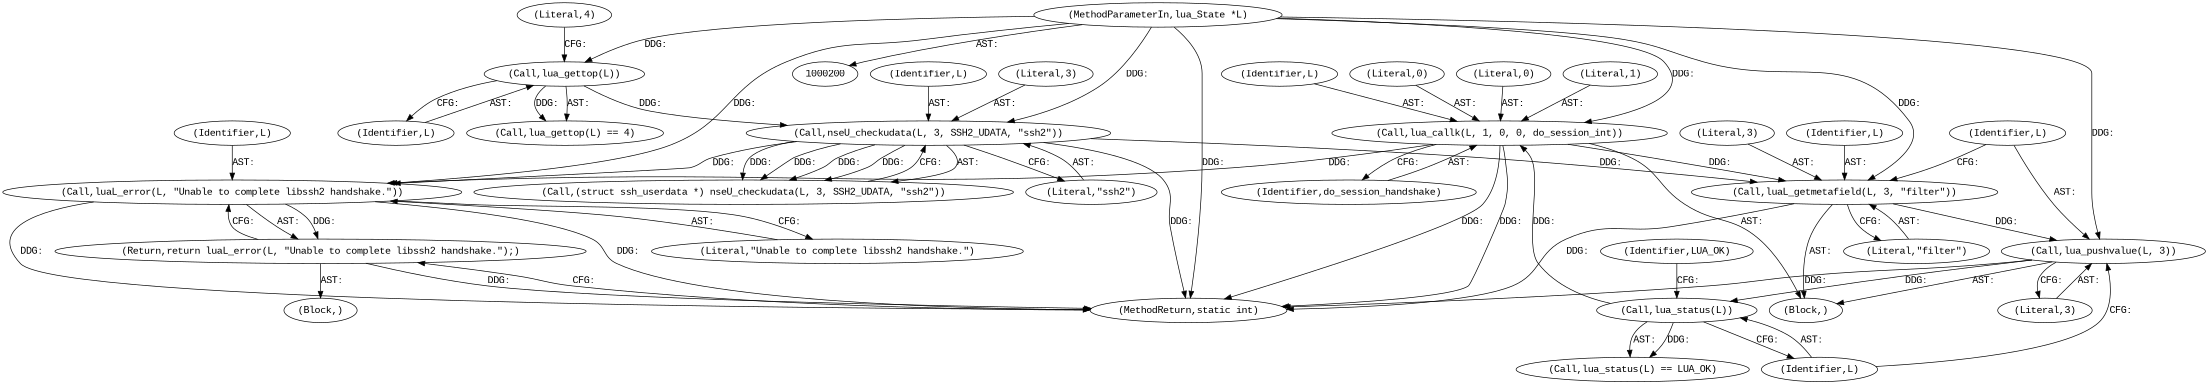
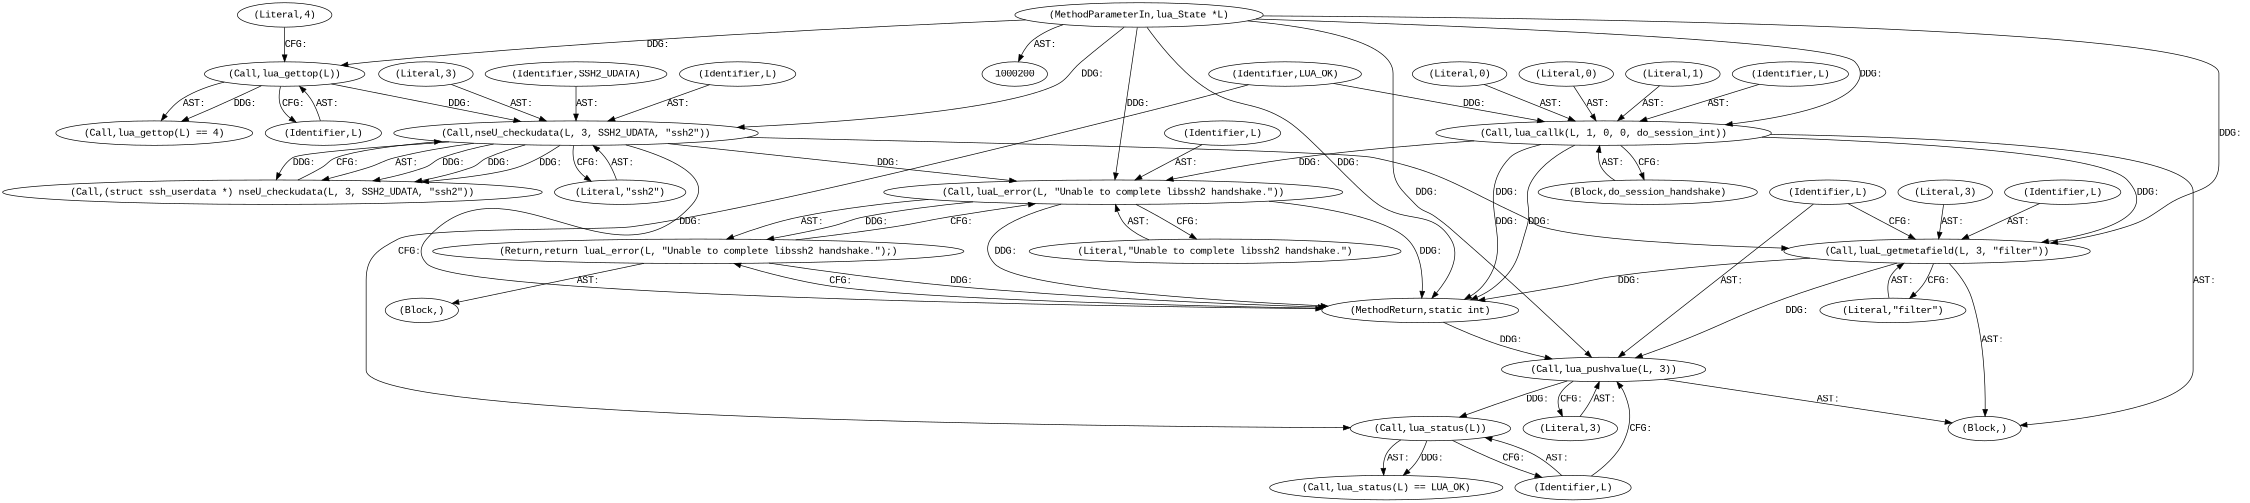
none -> (576, 74)
(1349, 192) -> (1648, 192)
(1533, 248) -> (1436, 102)
(1661, 289) -> (1493, 343)
